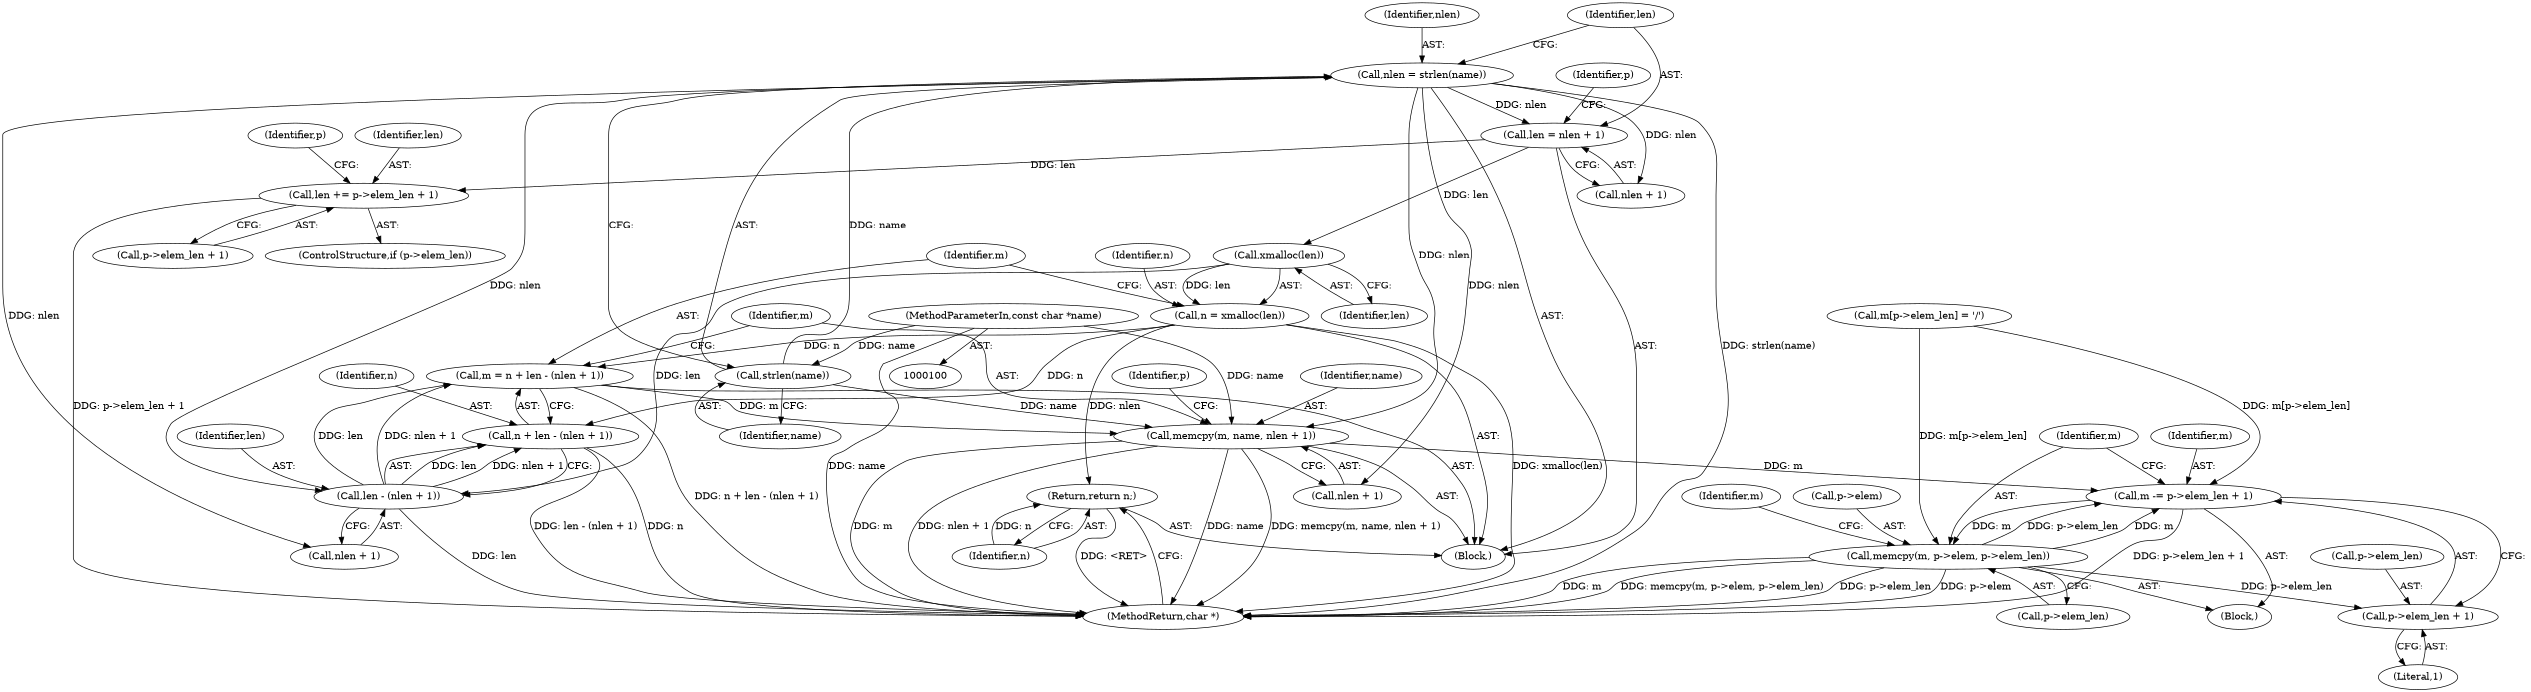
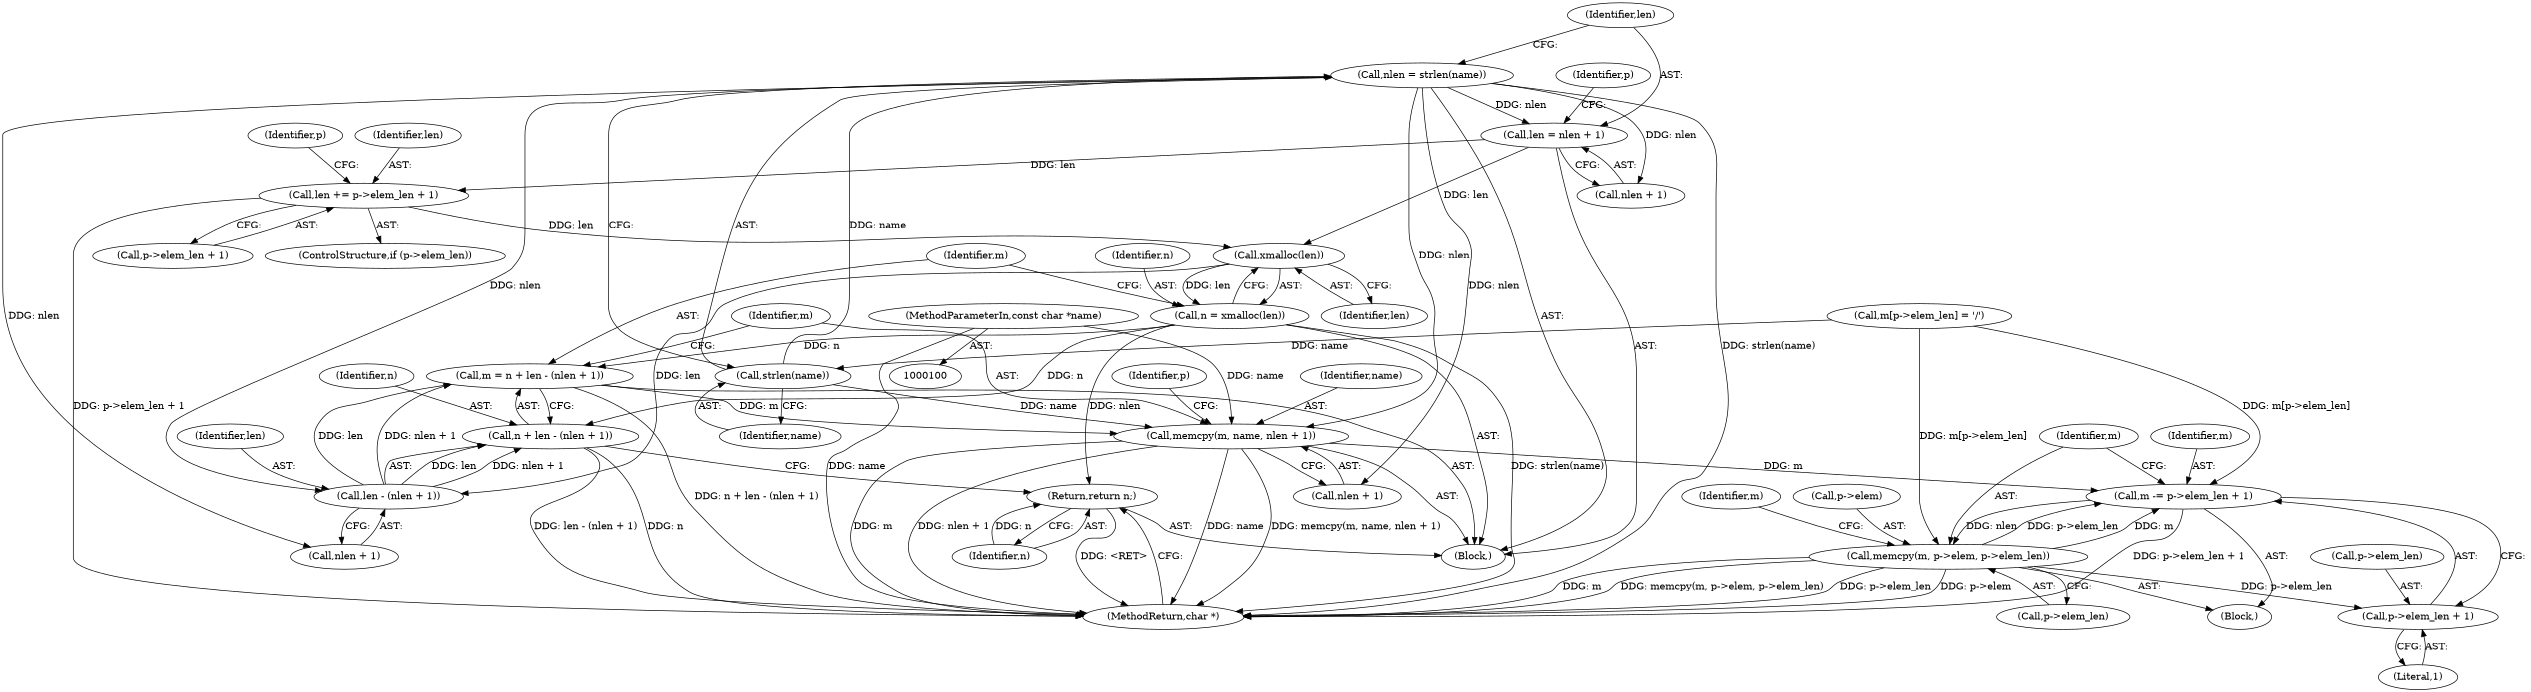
(1422, 15) -> none
none -> (815, 241)
none -> (1240, 286)
(855, 342) -> (1337, 340)
(1558, 467) -> (1558, 467)
(560, 476) -> (814, 475)
(1992, 527) -> (1992, 527)
(724, 606) -> none
